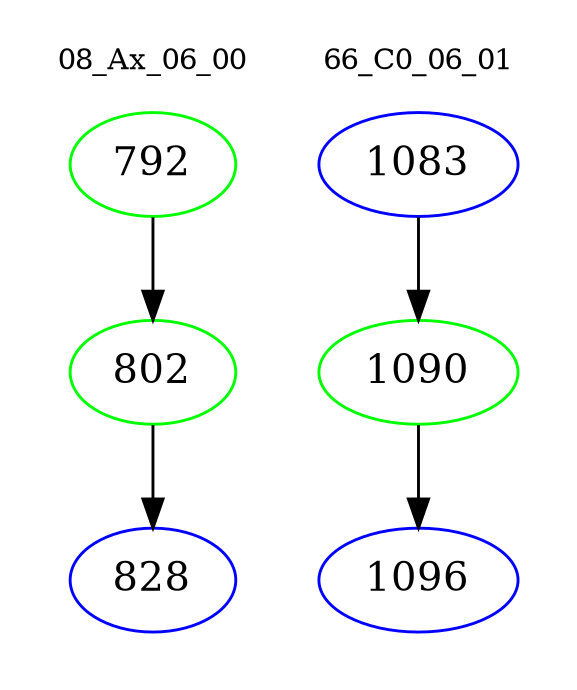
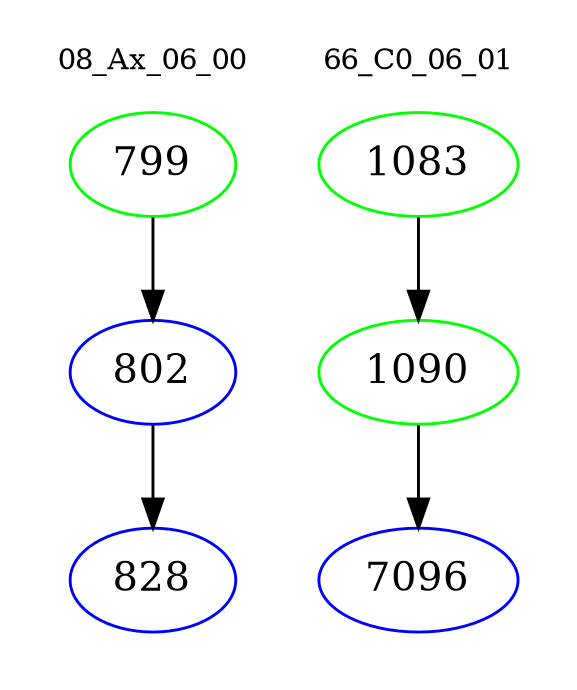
(153, 165) -> (153, 165)
(418, 165) -> (418, 165)
(153, 372) -> (153, 372)
(418, 580) -> (418, 580)
